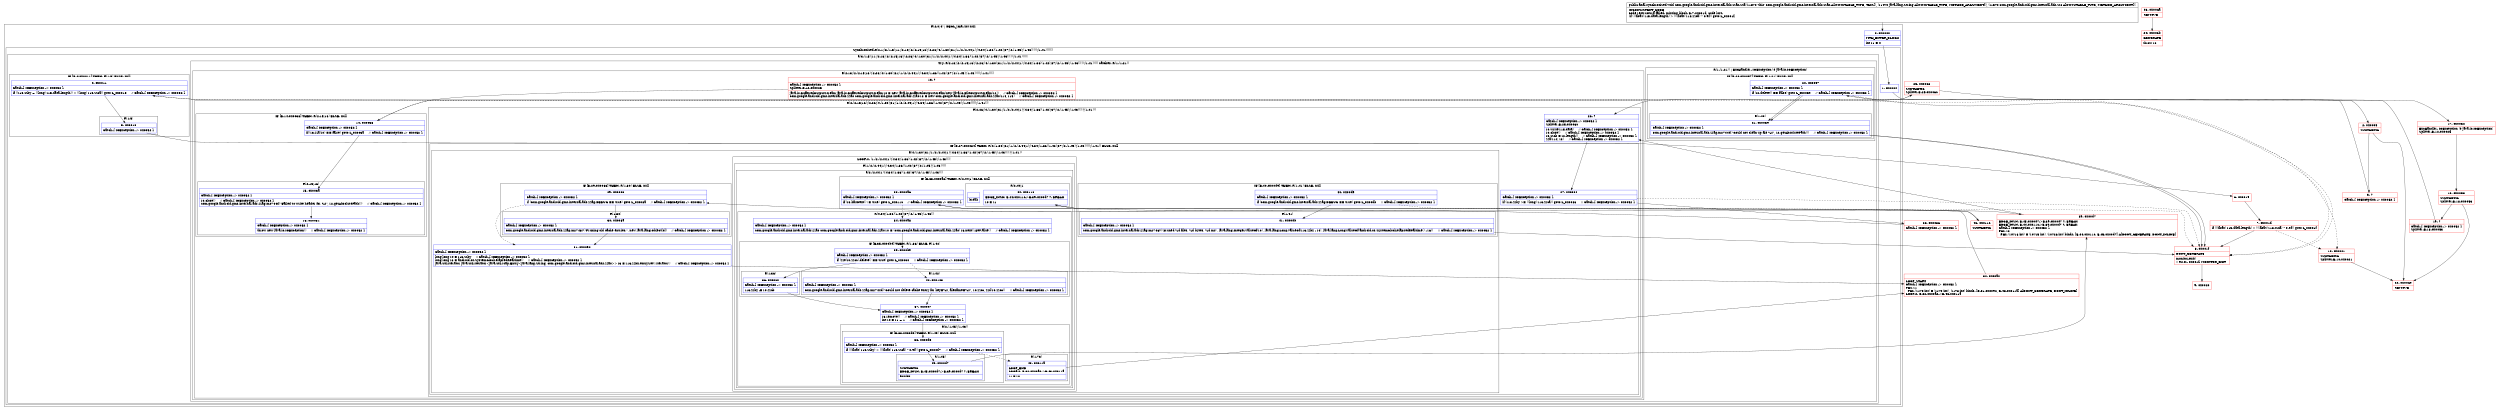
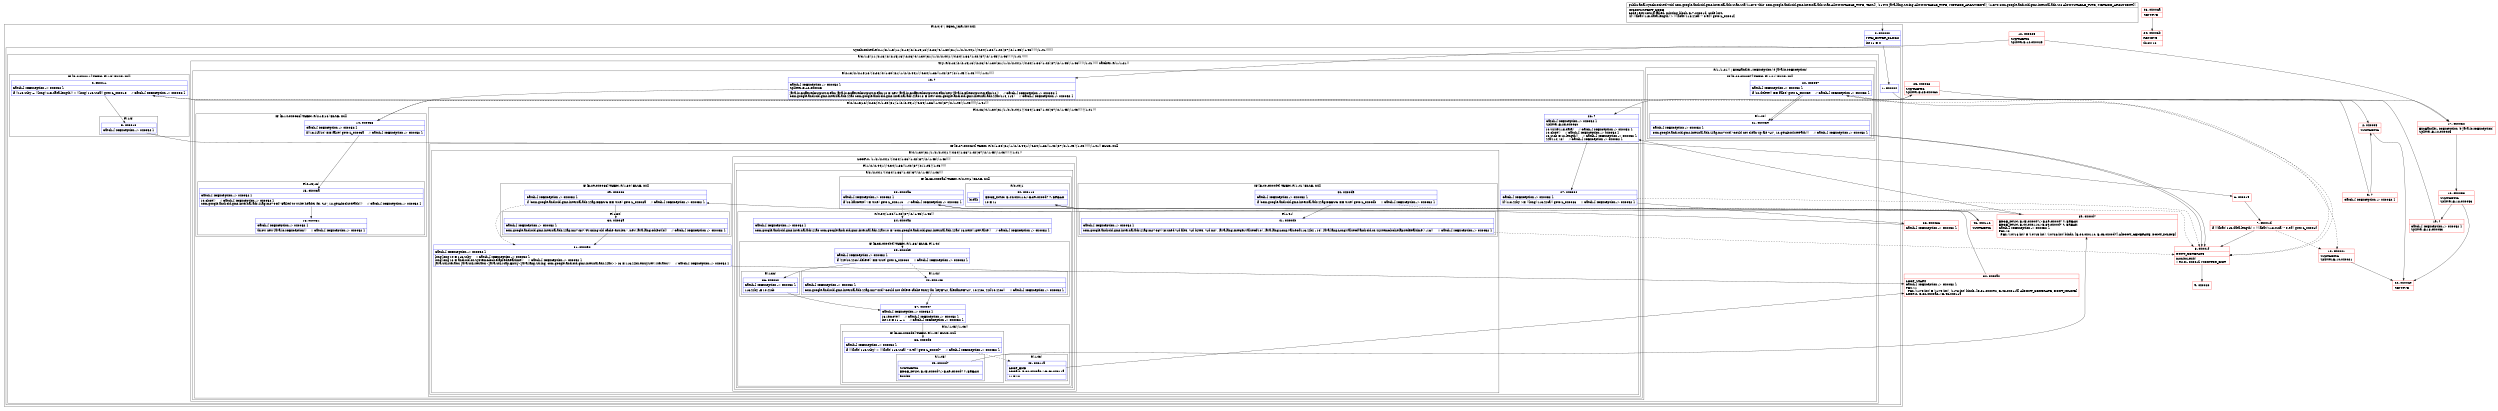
none -> (2027, 38)
(2152, 38) -> (2150, 38)
(932, 88) -> (932, 88)
(2368, 162) -> (2371, 164)
(1833, 244) -> (1833, 244)
(930, 356) -> none
(1037, 357) -> (1037, 357)
